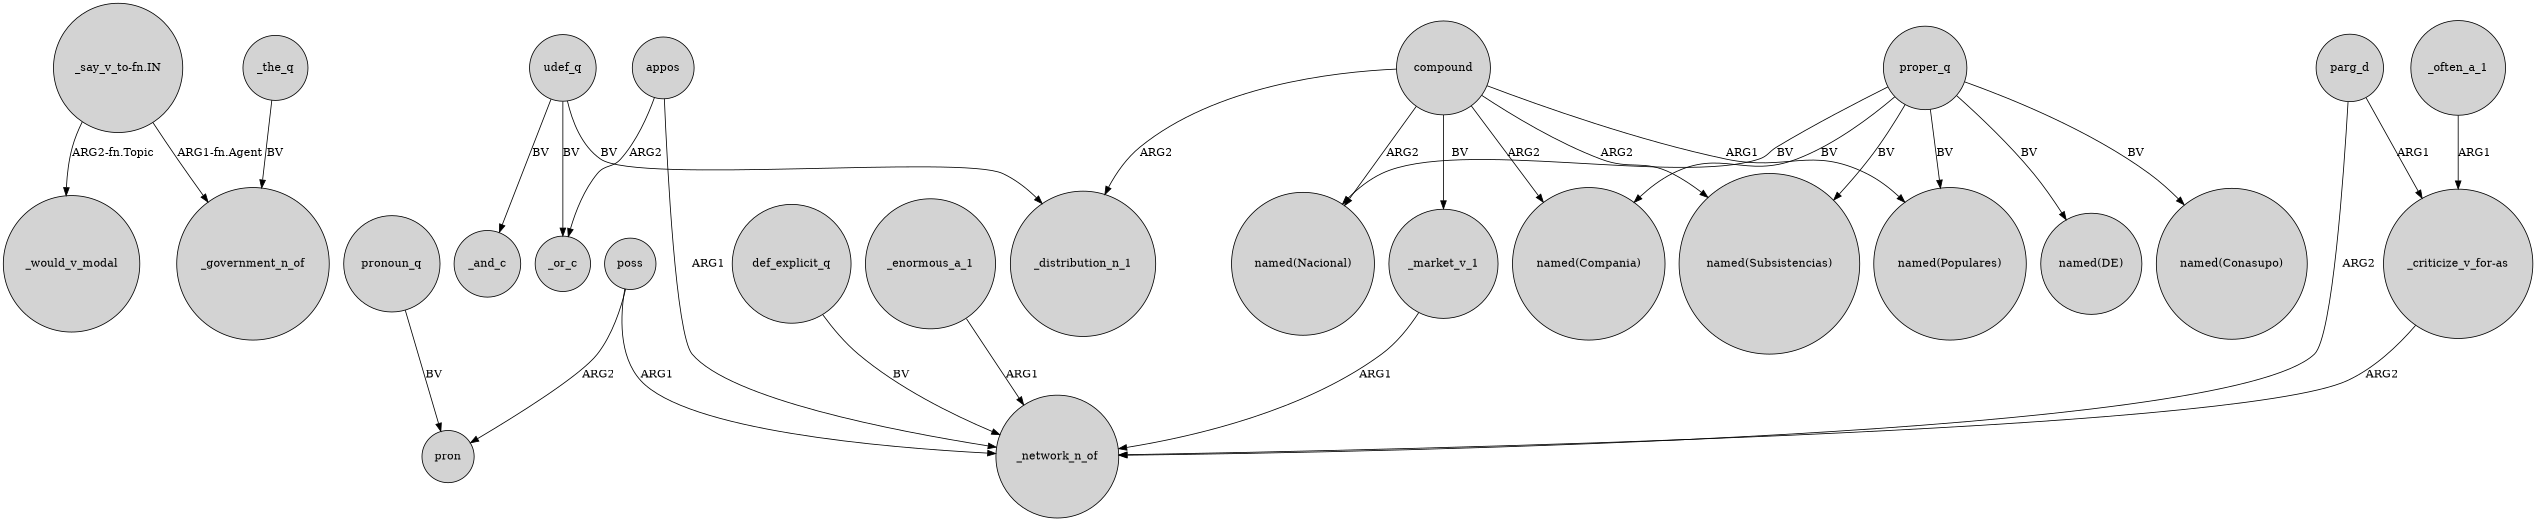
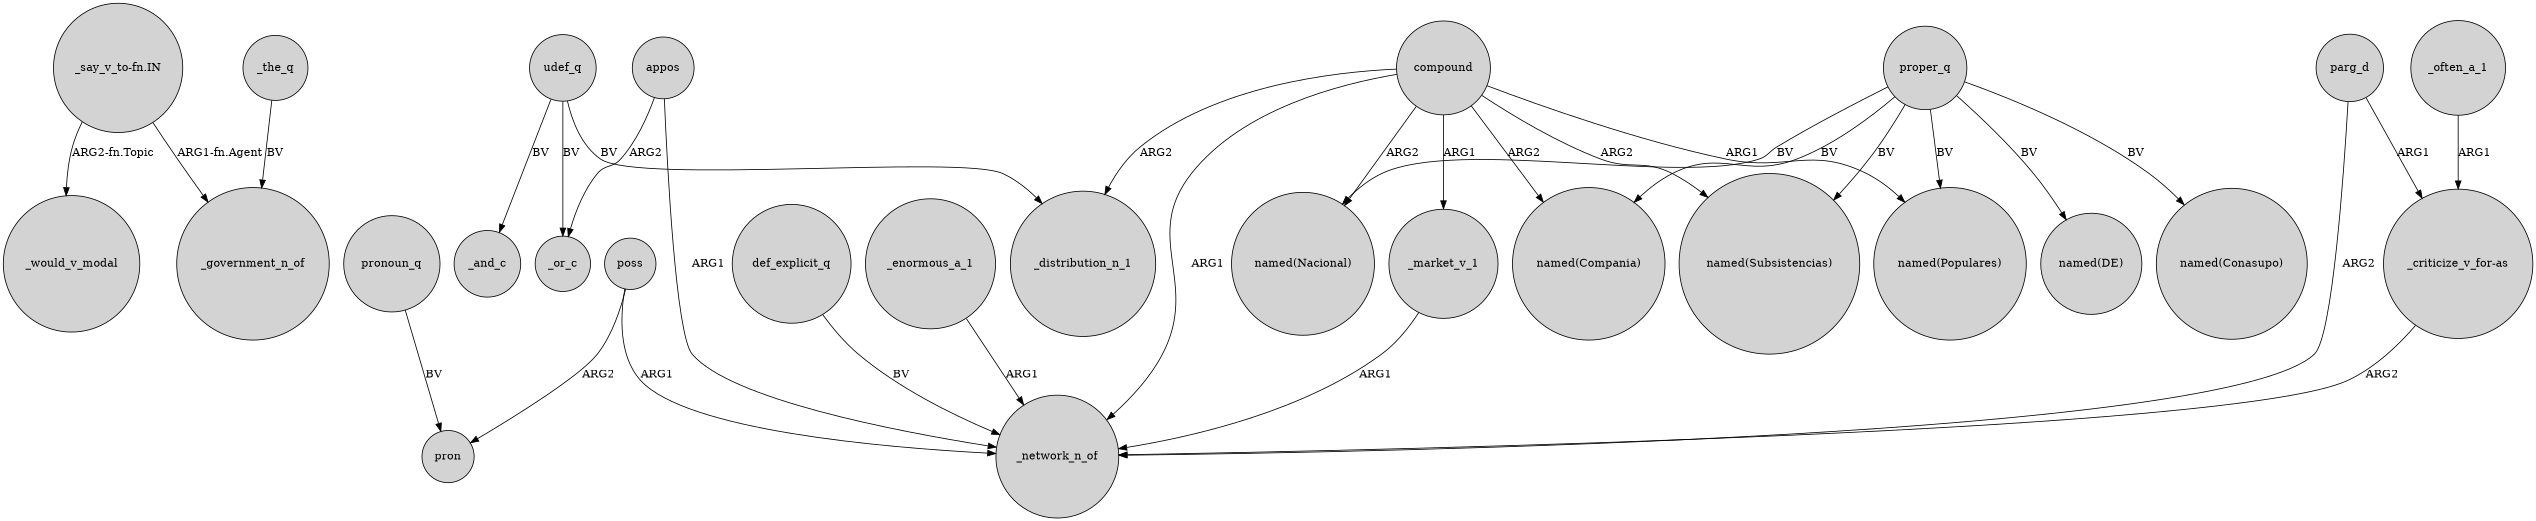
(1460, 153) -> (1460, 153)
none -> (1183, 188)
